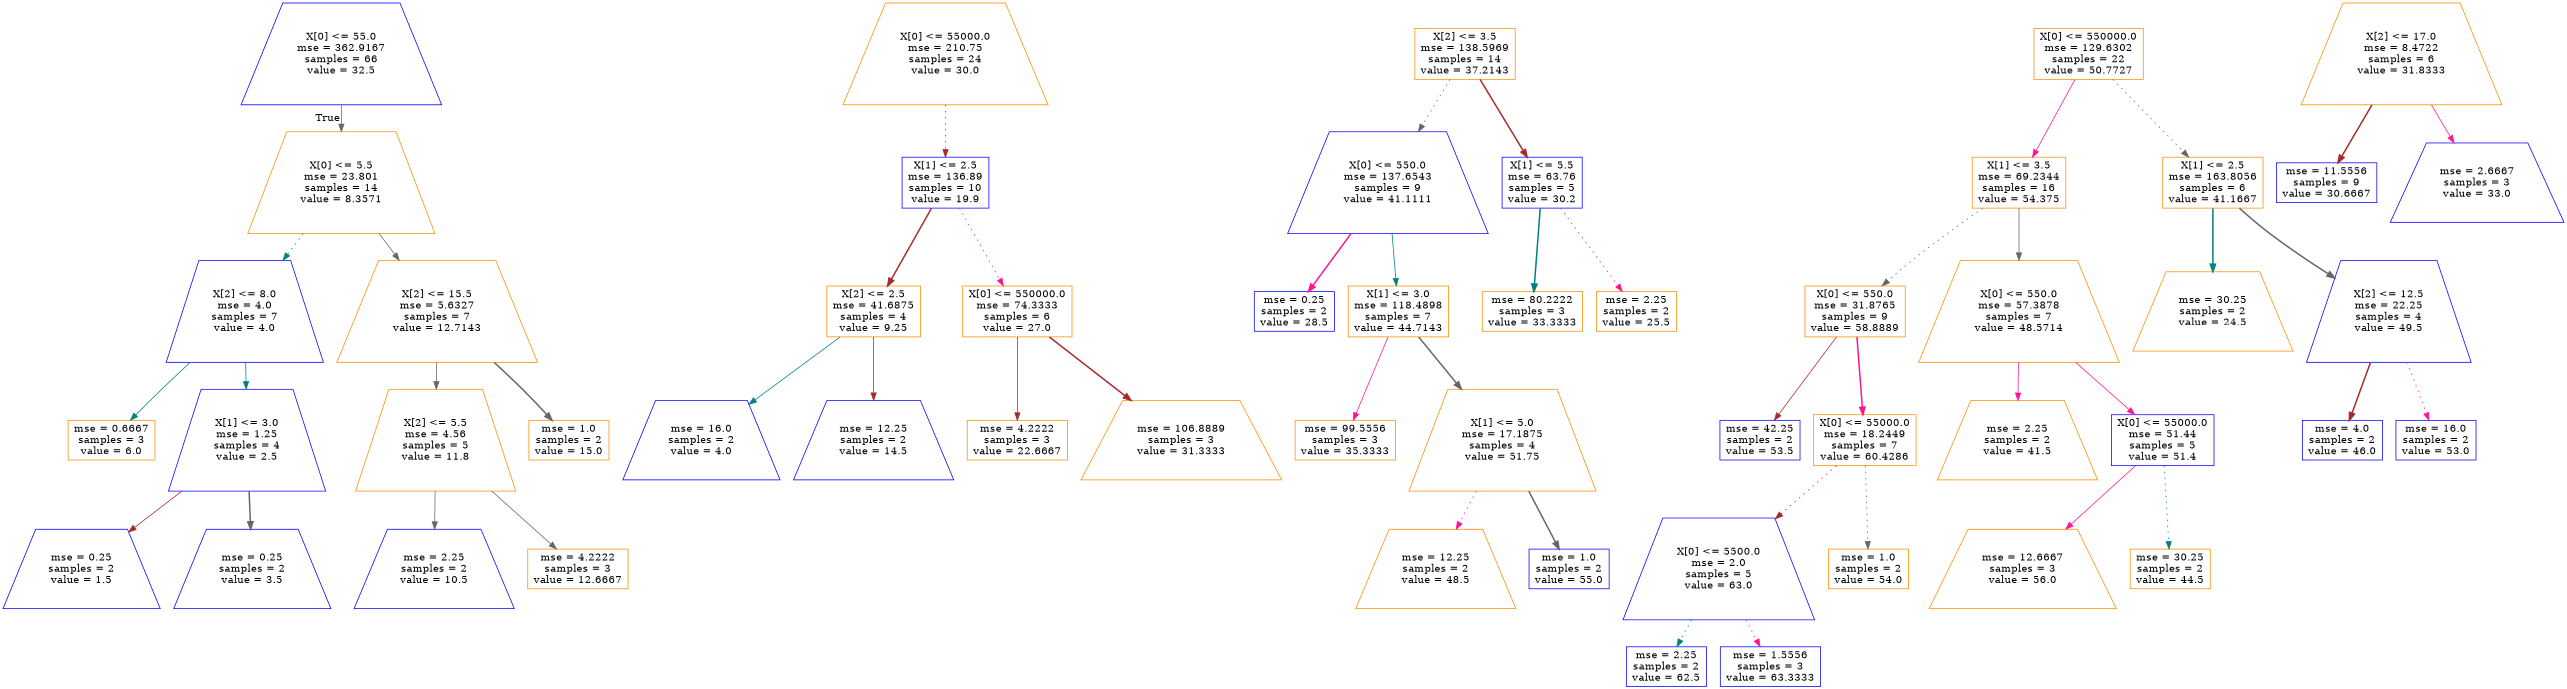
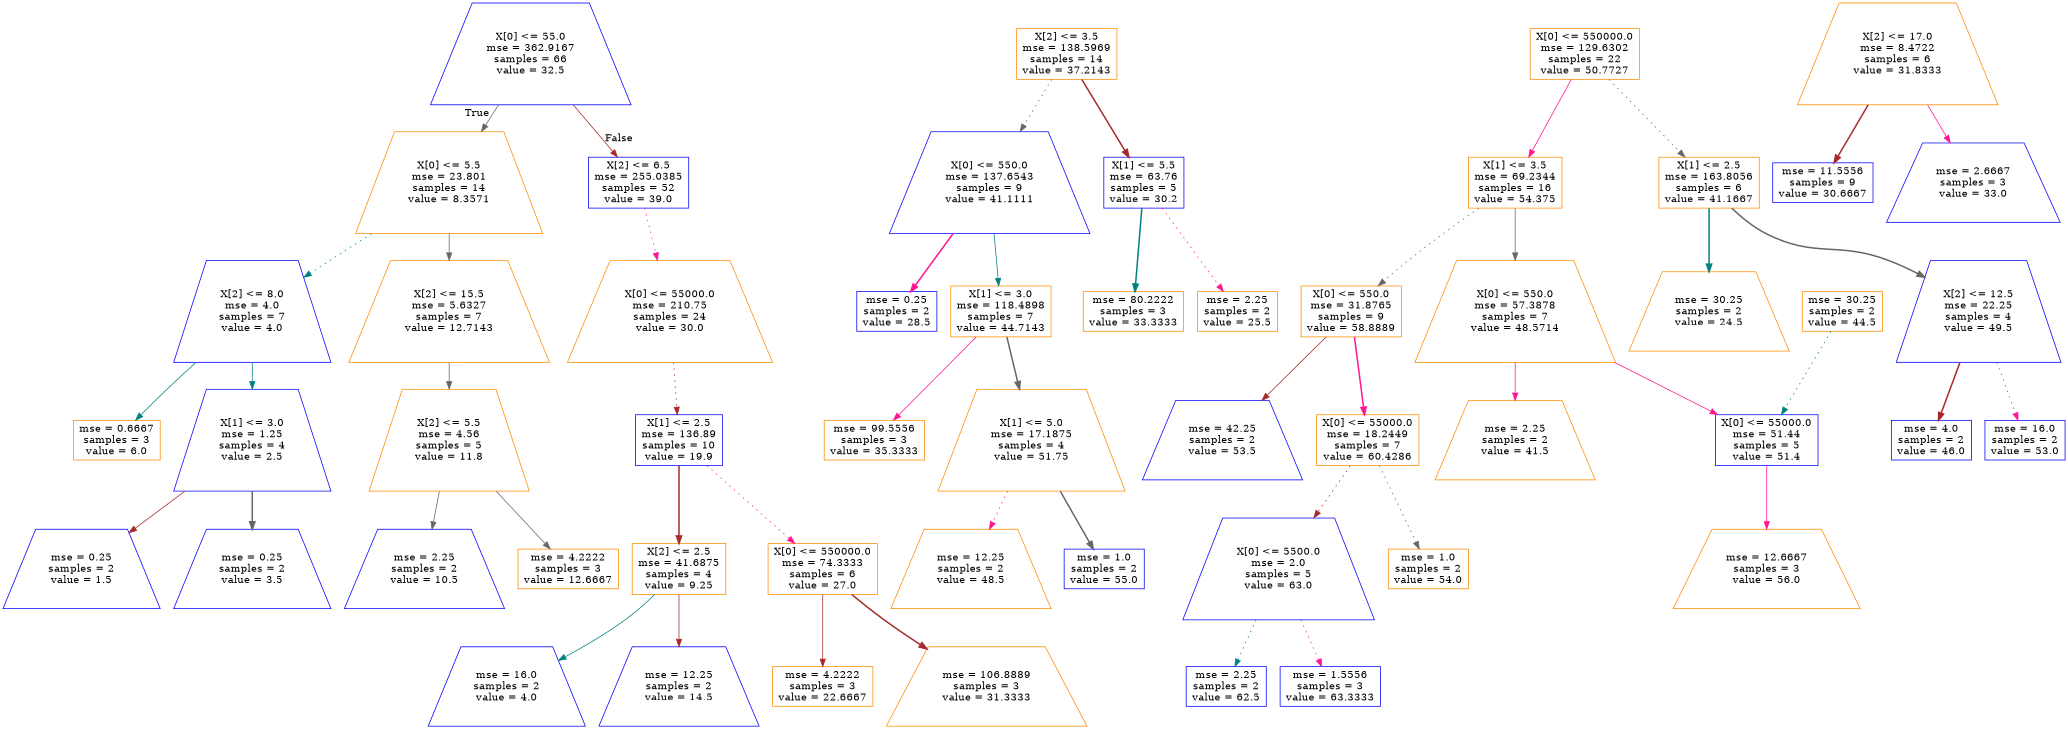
none -> (639, 183)
(569, 440) -> none
(1760, 440) -> (1222, 440)
(2166, 504) -> (1808, 370)
